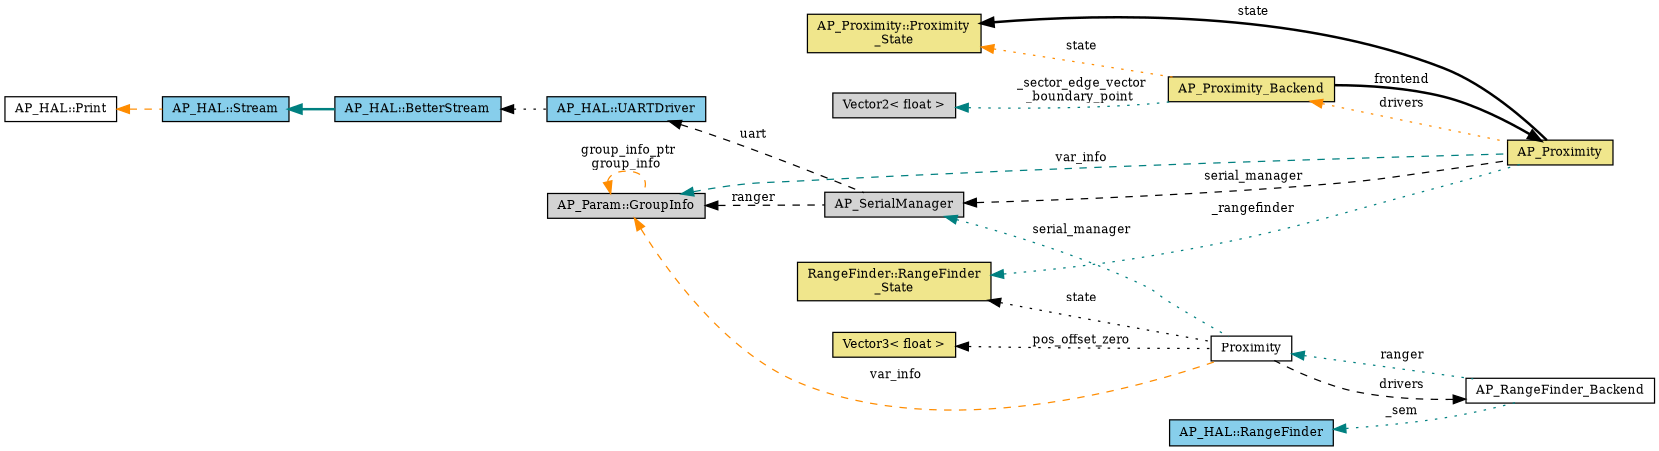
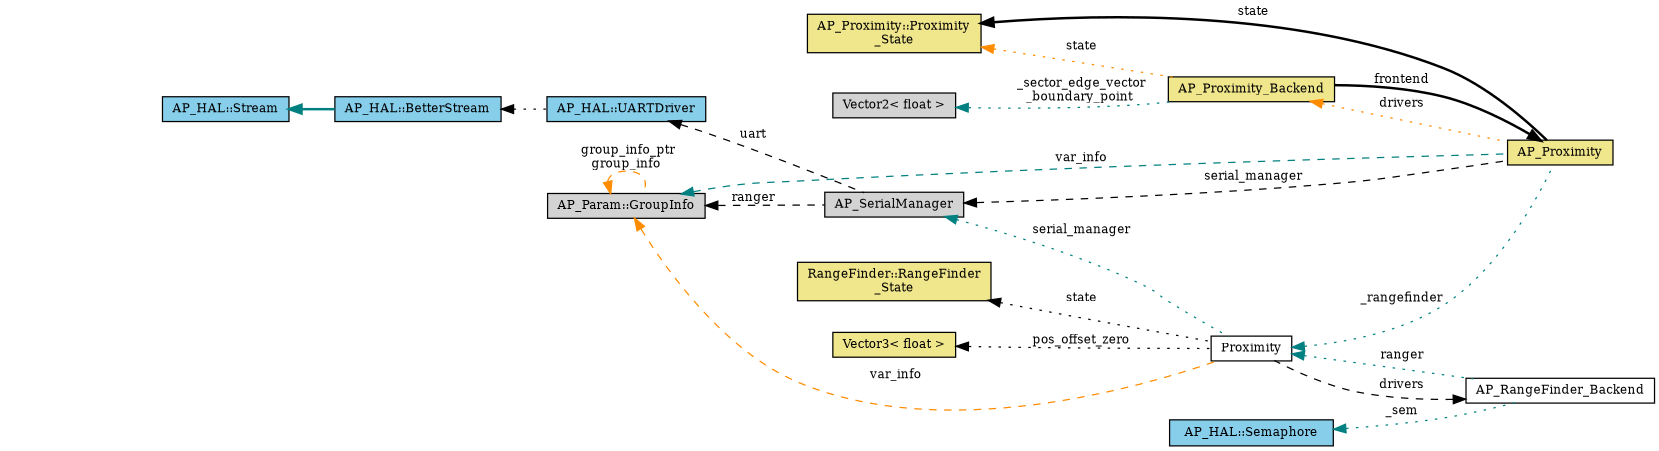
(61, 109) -> none
(1265, 234) -> (1457, 295)
(1251, 433) -> (1251, 433)
